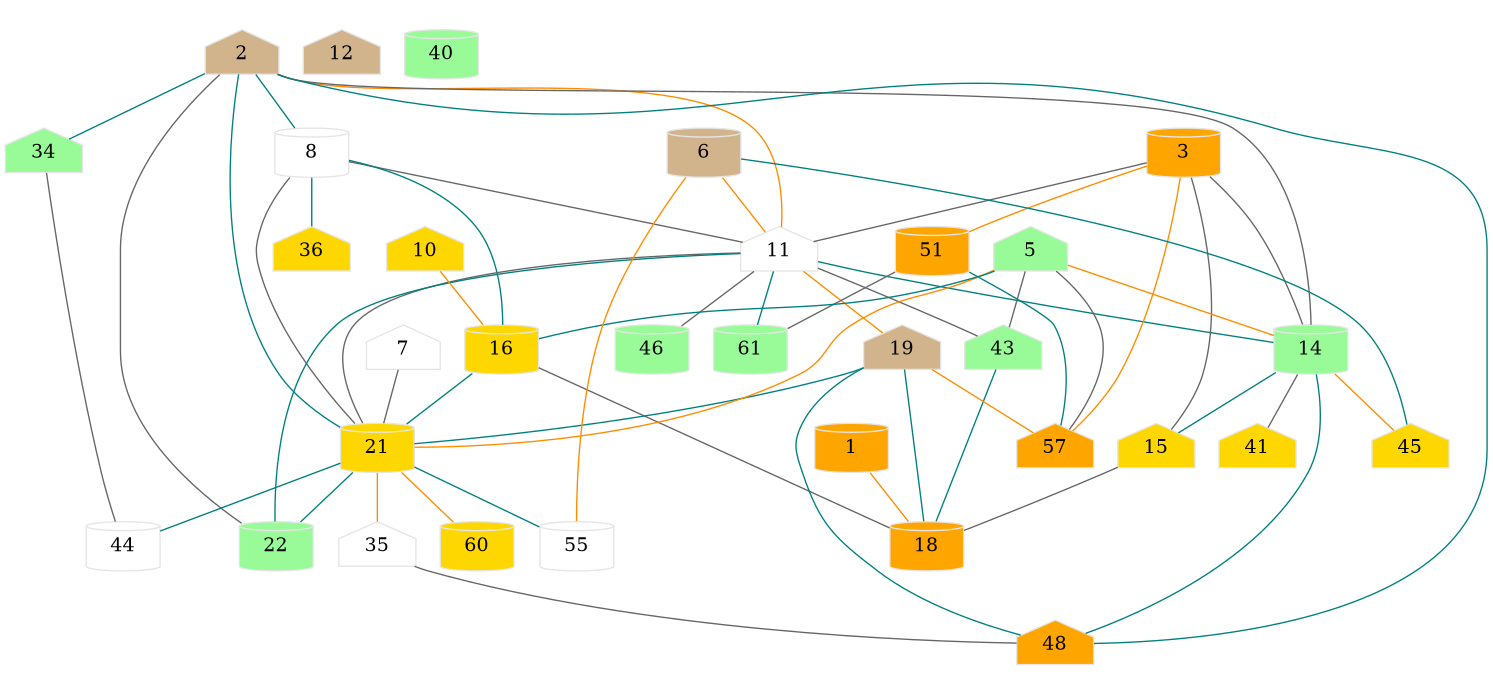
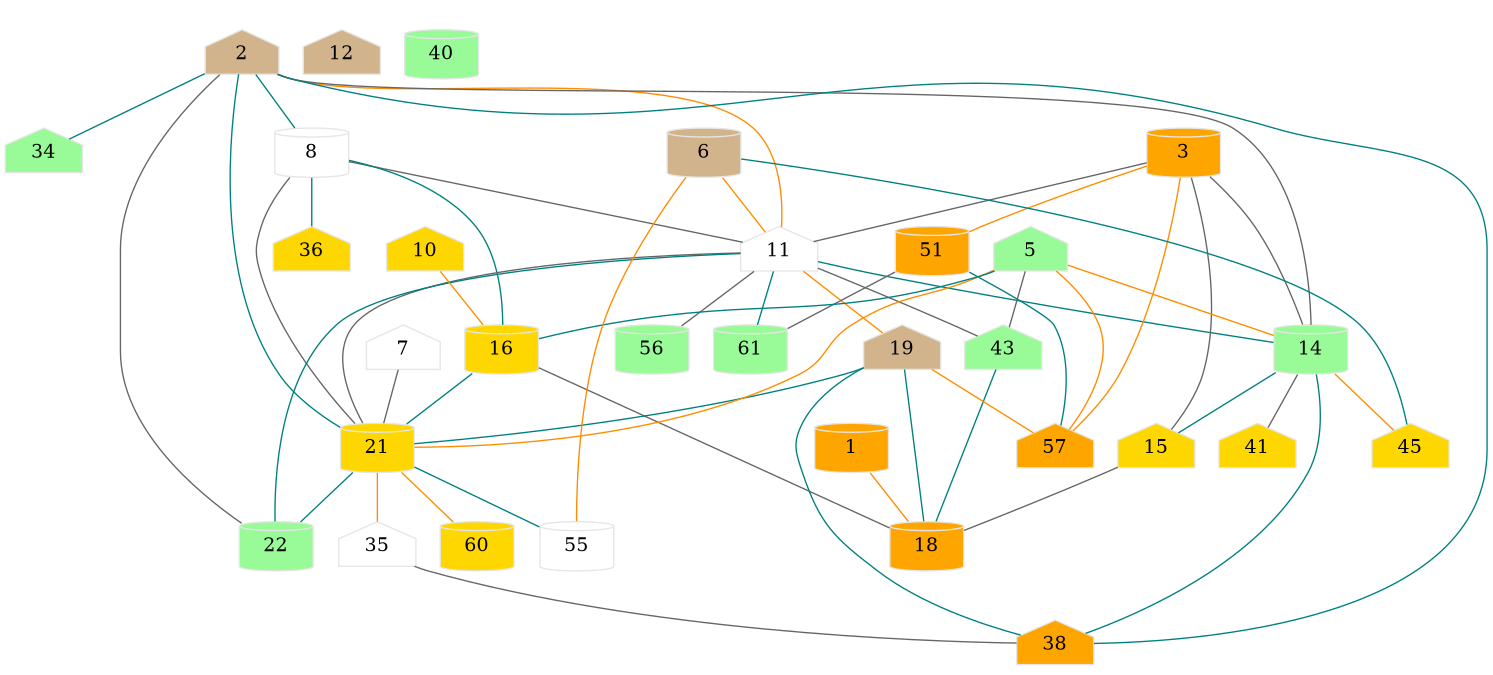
(1103, 346) -> (1103, 346)
(652, 349) -> (652, 349)
(123, 546) -> none
(1055, 645) -> (1055, 645)
